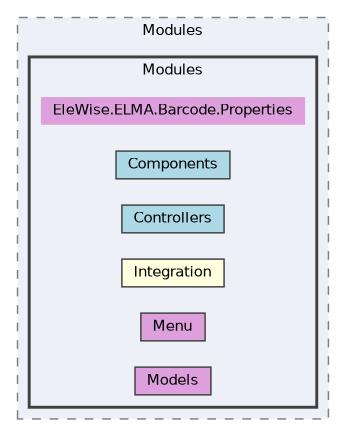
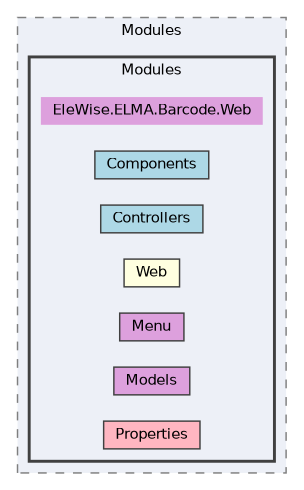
(173, 111) -> (152, 111)
(173, 273) -> (152, 273)
none -> (152, 435)
